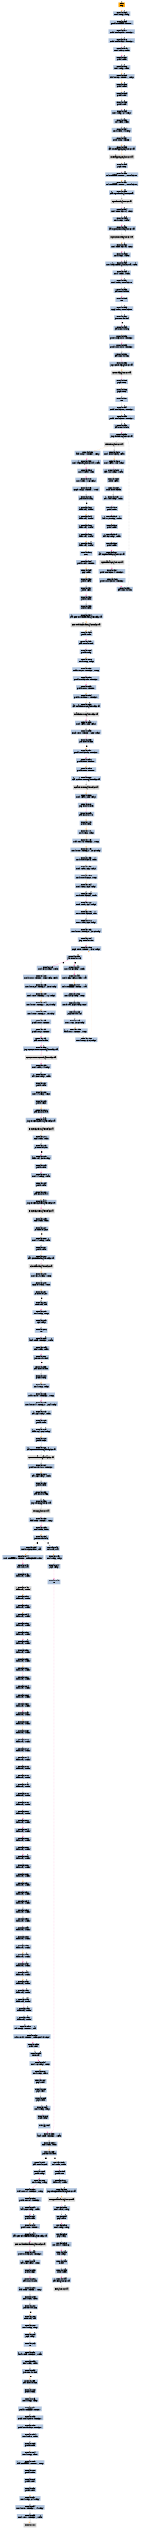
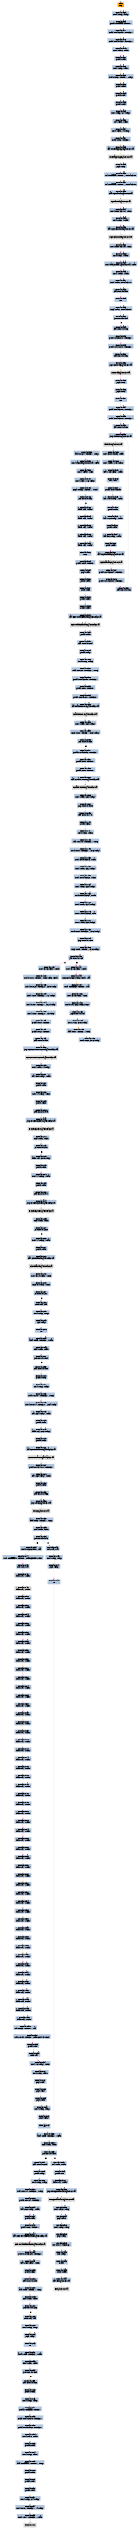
(113, 480) -> (113, 480)
(74, 977) -> (76, 977)
